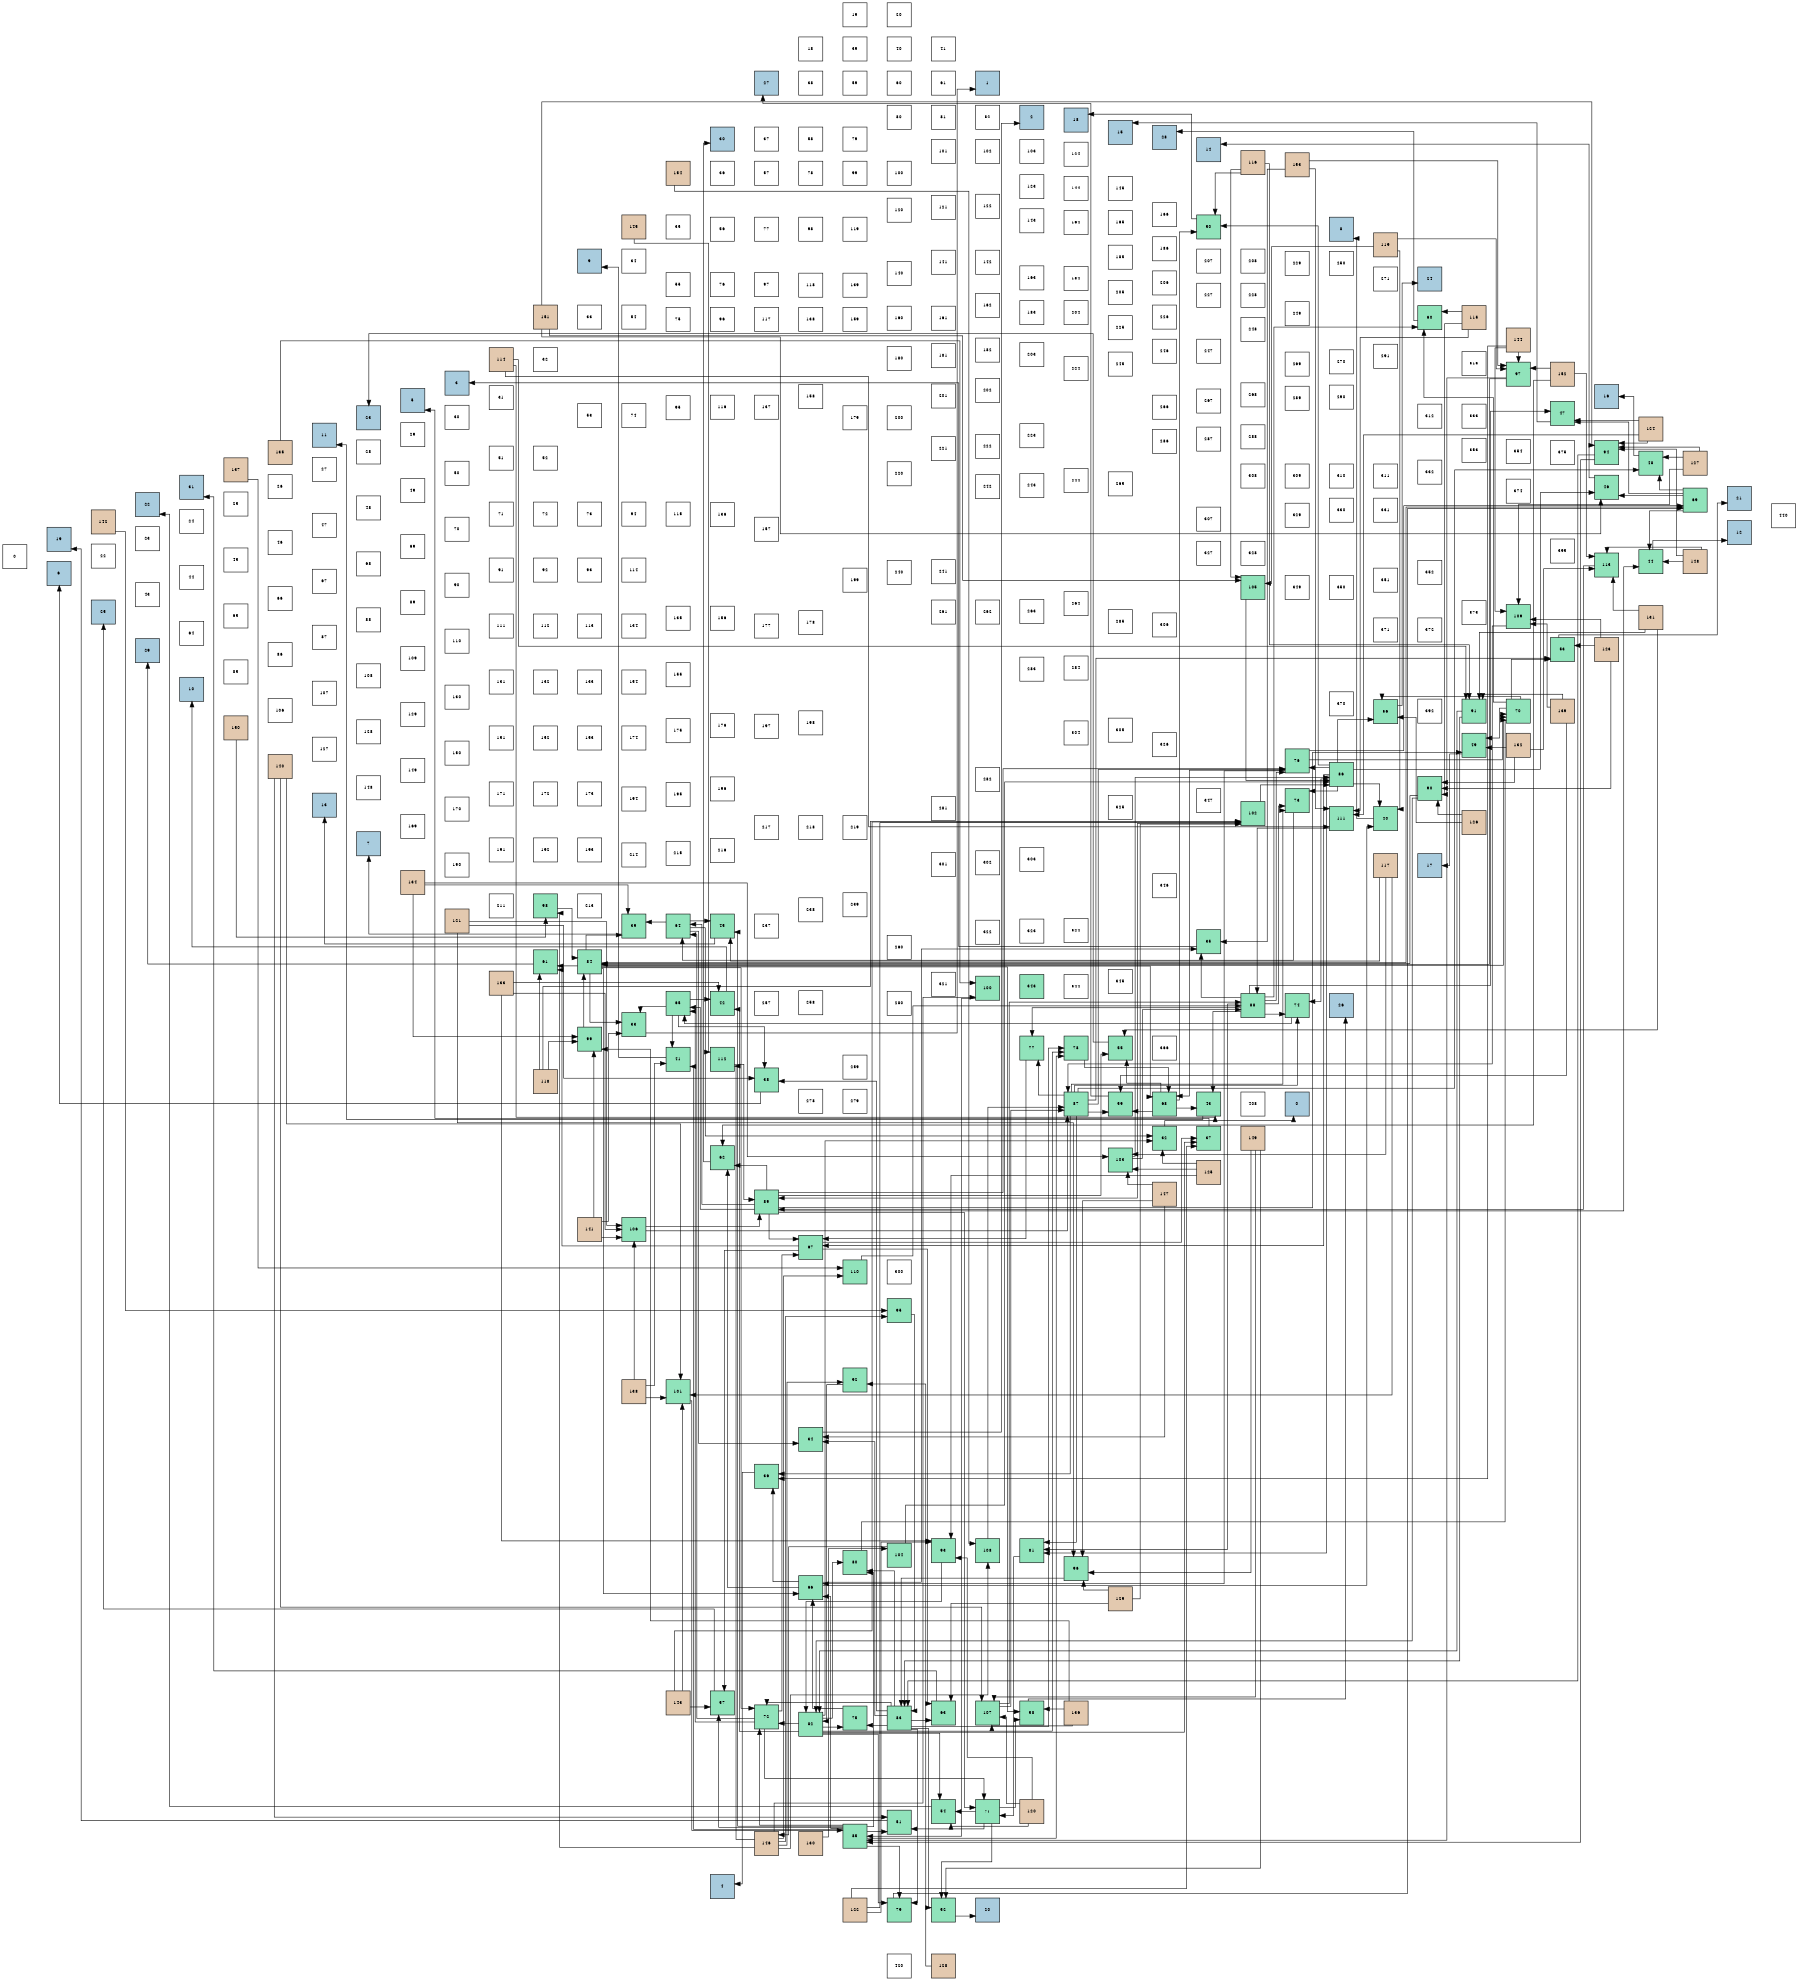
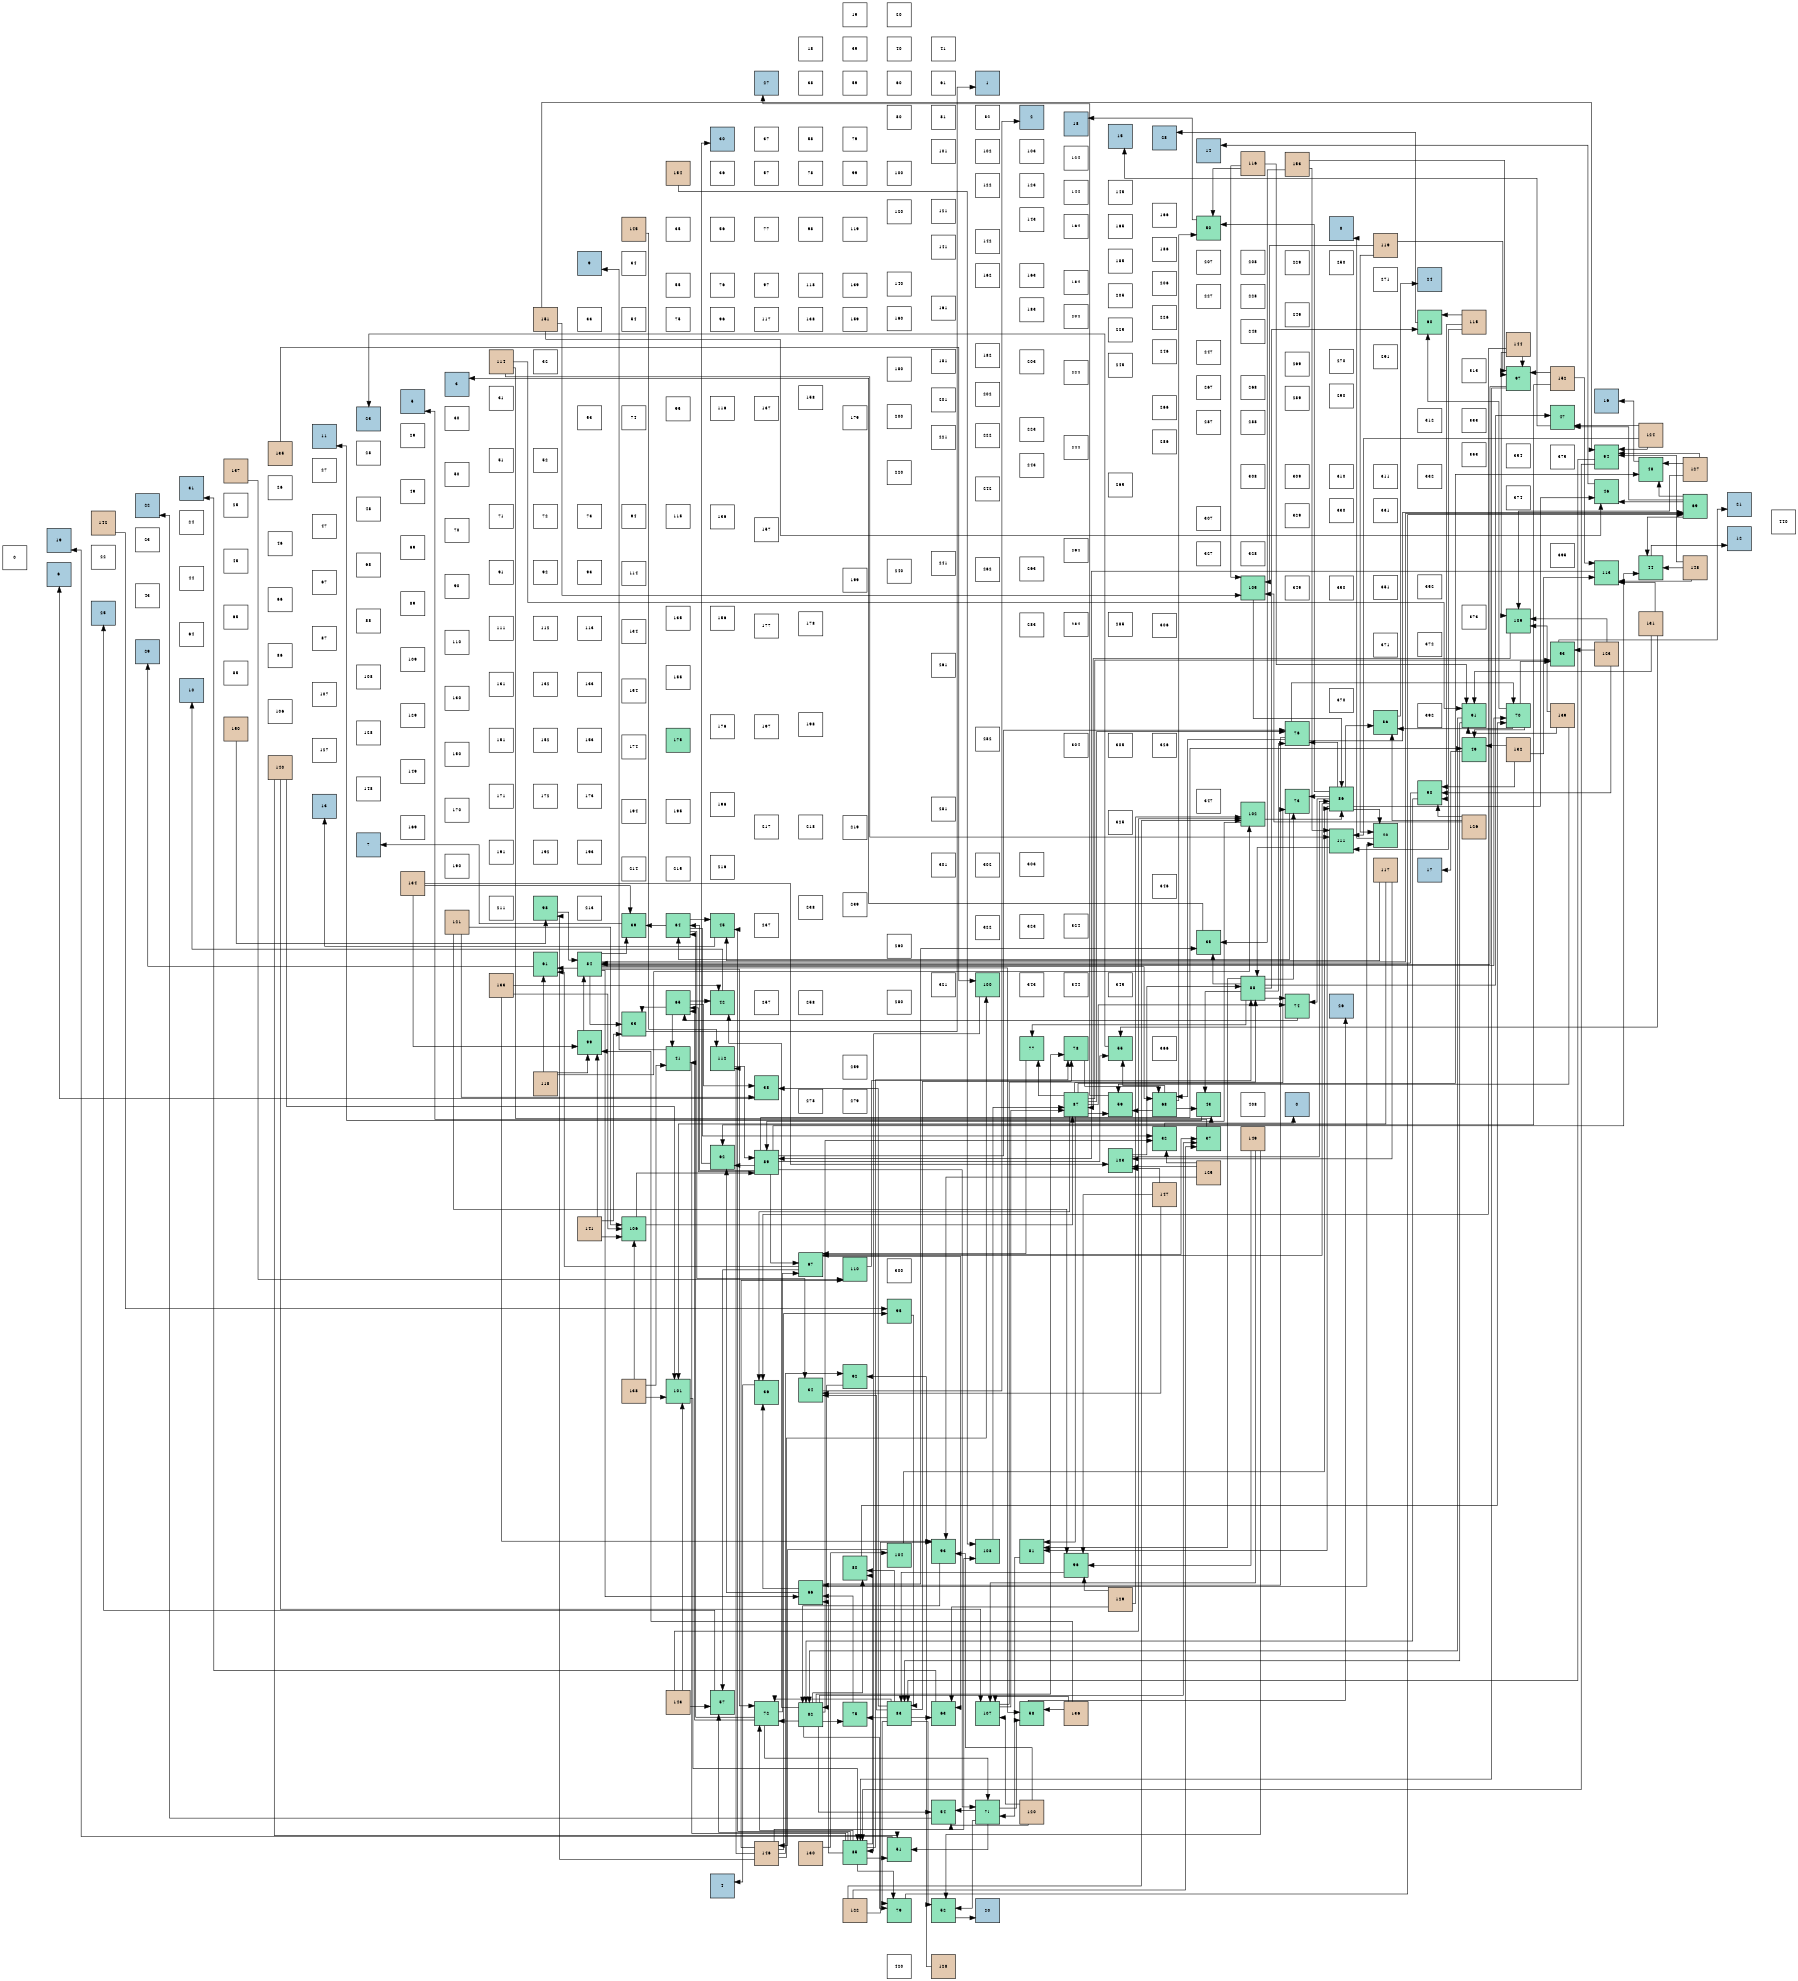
(678, 731) -> (678, 740)
none -> (1347, 822)
(1032, 987) -> (1032, 985)
